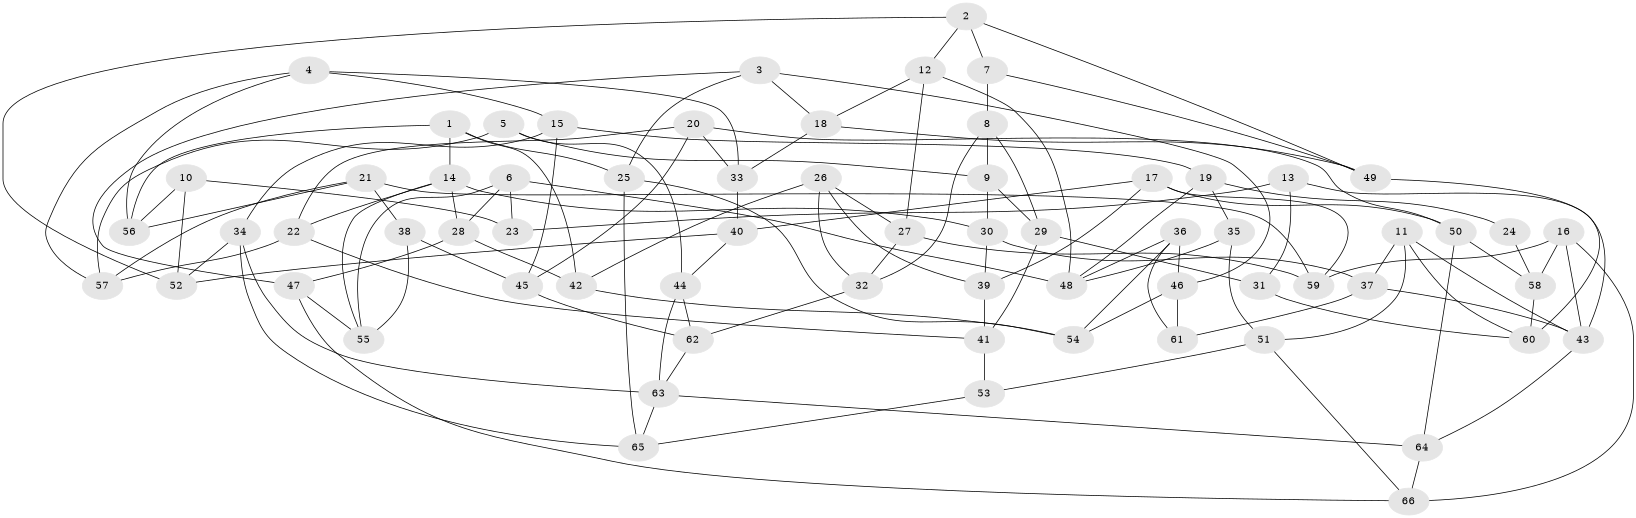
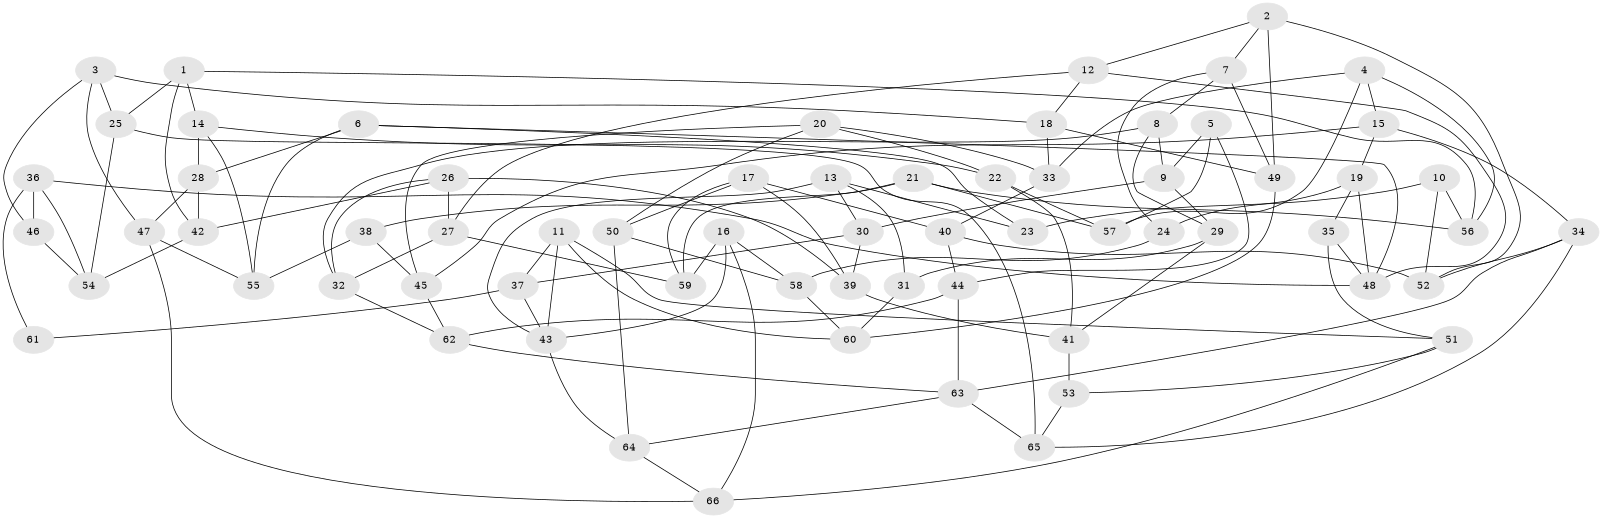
none -> (1122, 126)
(667, 211) -> (844, 199)
(1178, 313) -> none
